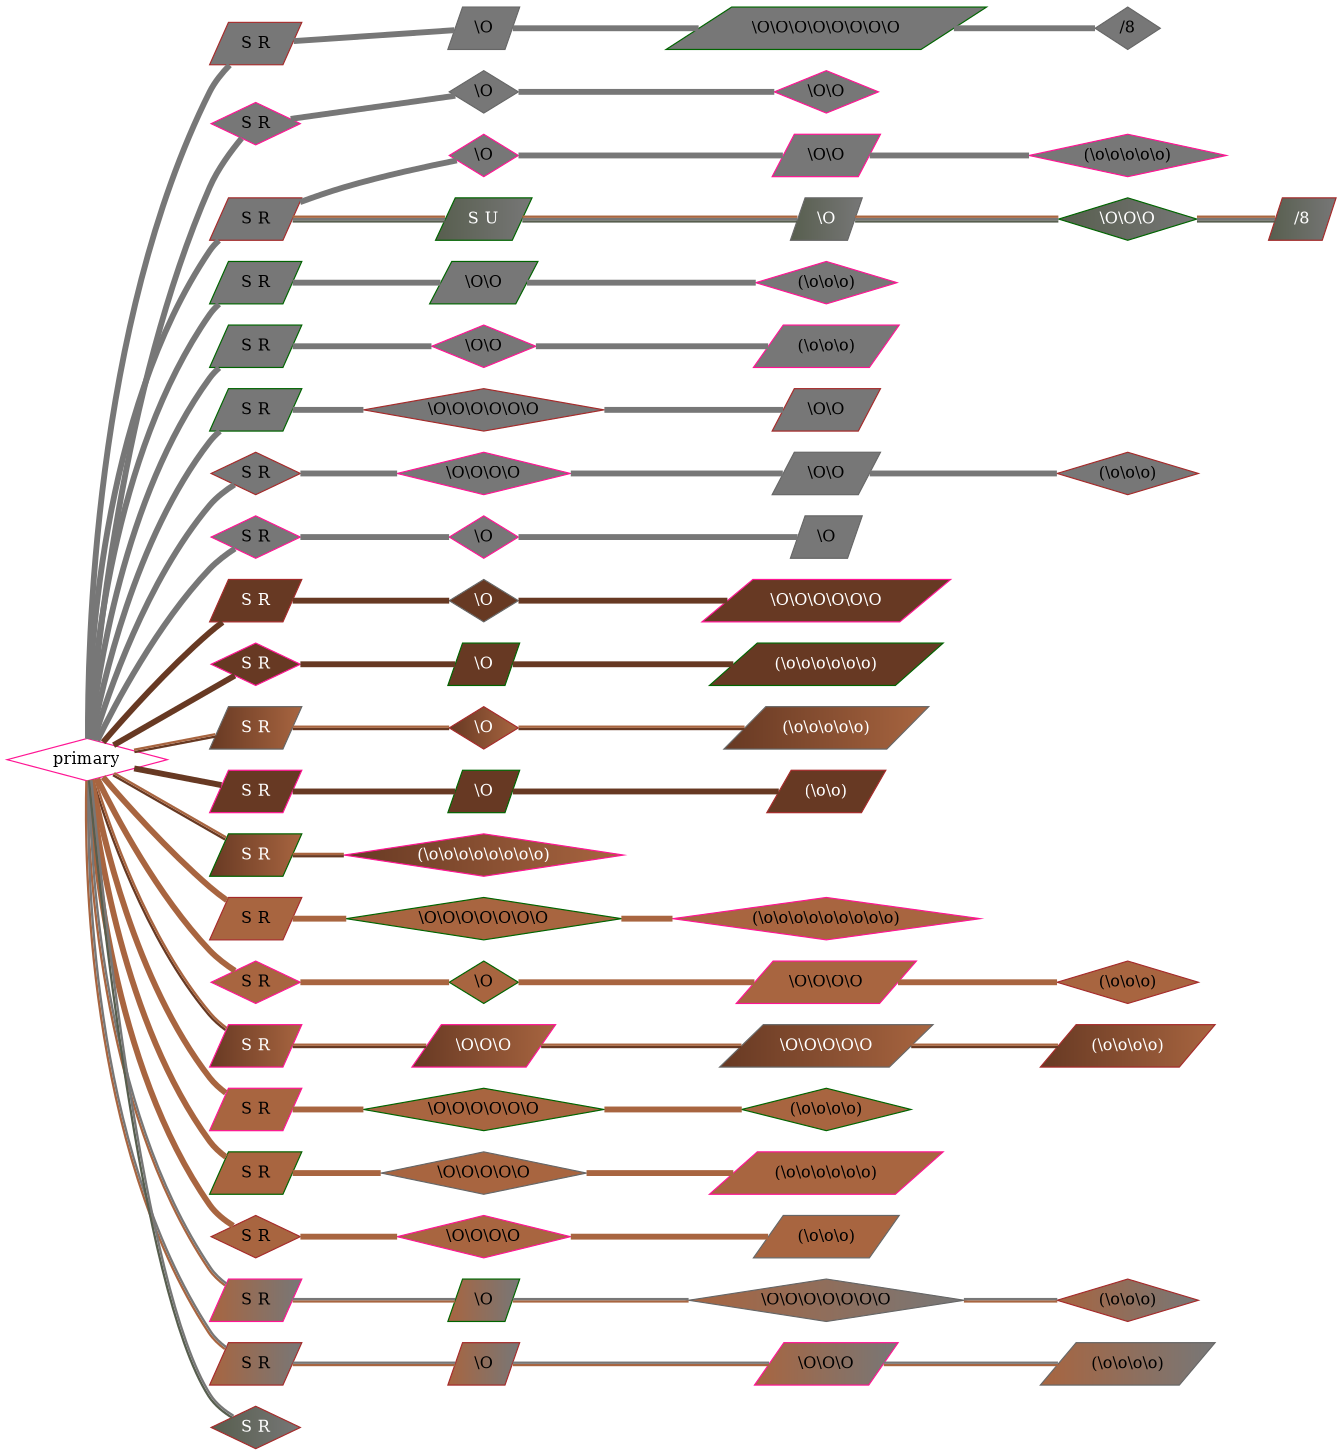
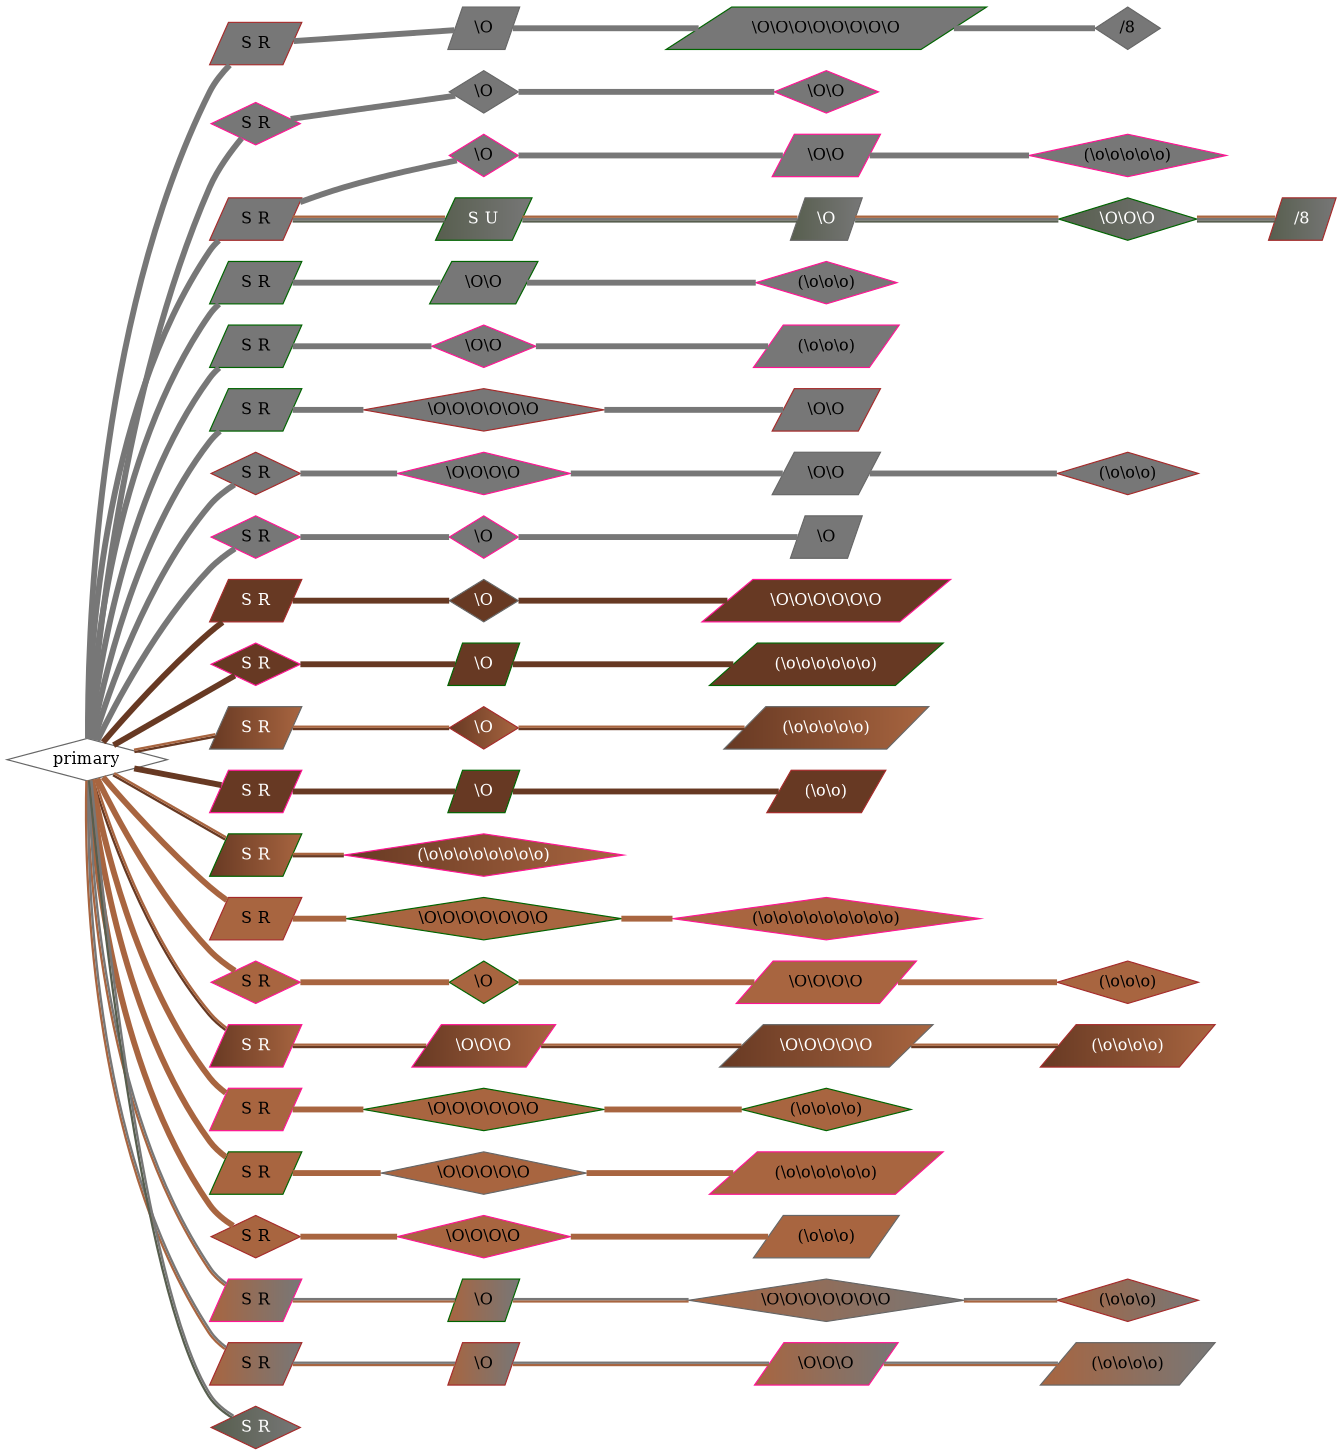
(87, 760) -> (87, 760)
